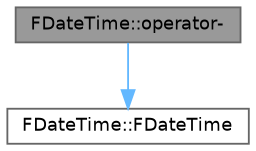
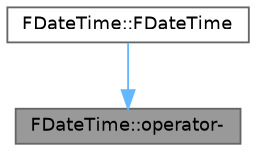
(128, 66) -> (128, 66)
